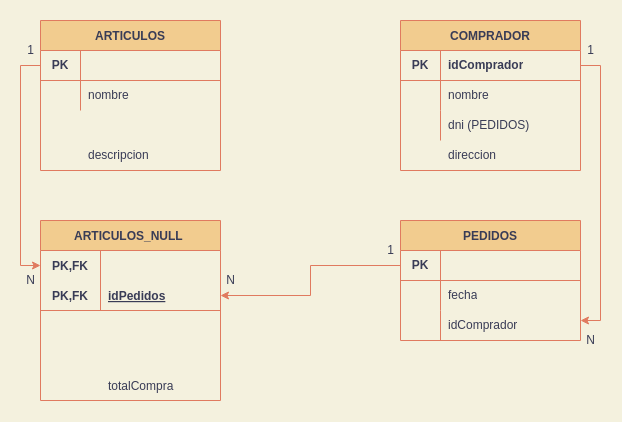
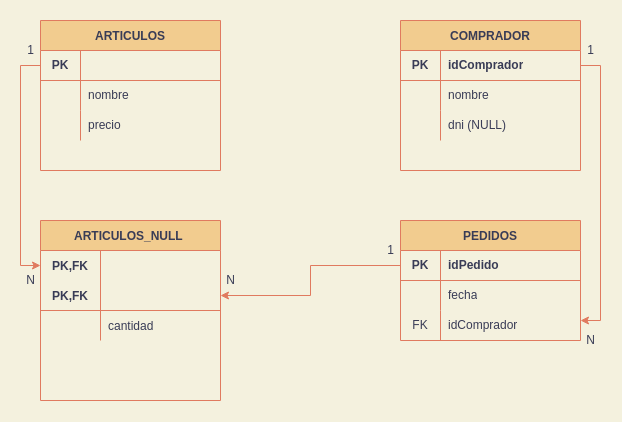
none -> (151, 126)
(489, 126) -> (479, 126)
(151, 156) -> none
(511, 156) -> none
none -> (511, 266)
(161, 296) -> none
none -> (161, 326)
none -> (421, 326)
(161, 386) -> none
